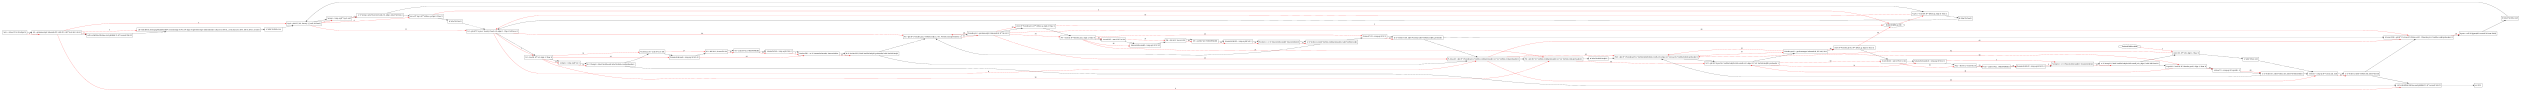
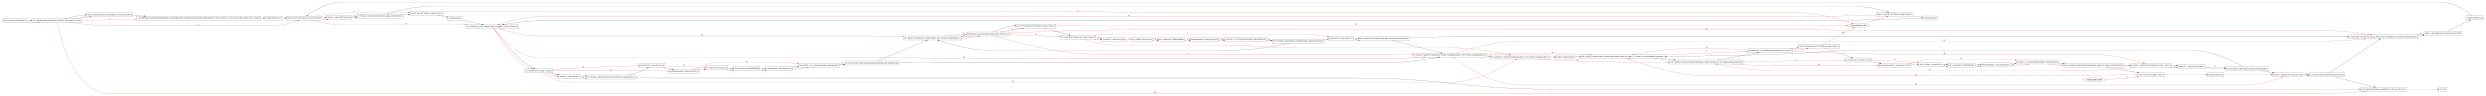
(1145, 45) -> none
